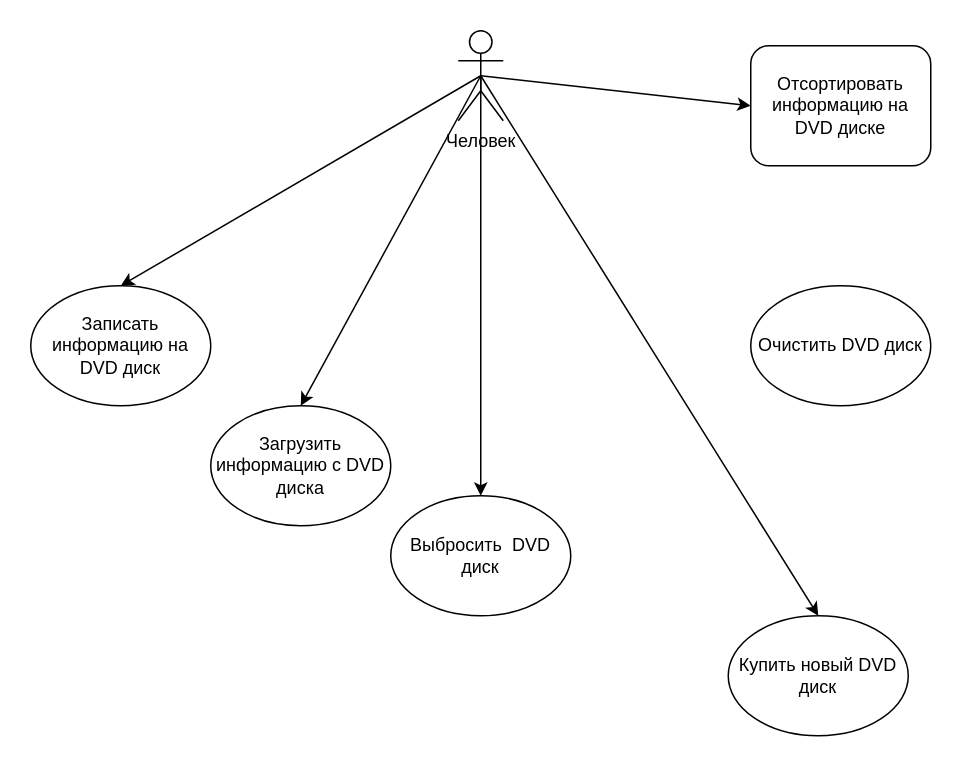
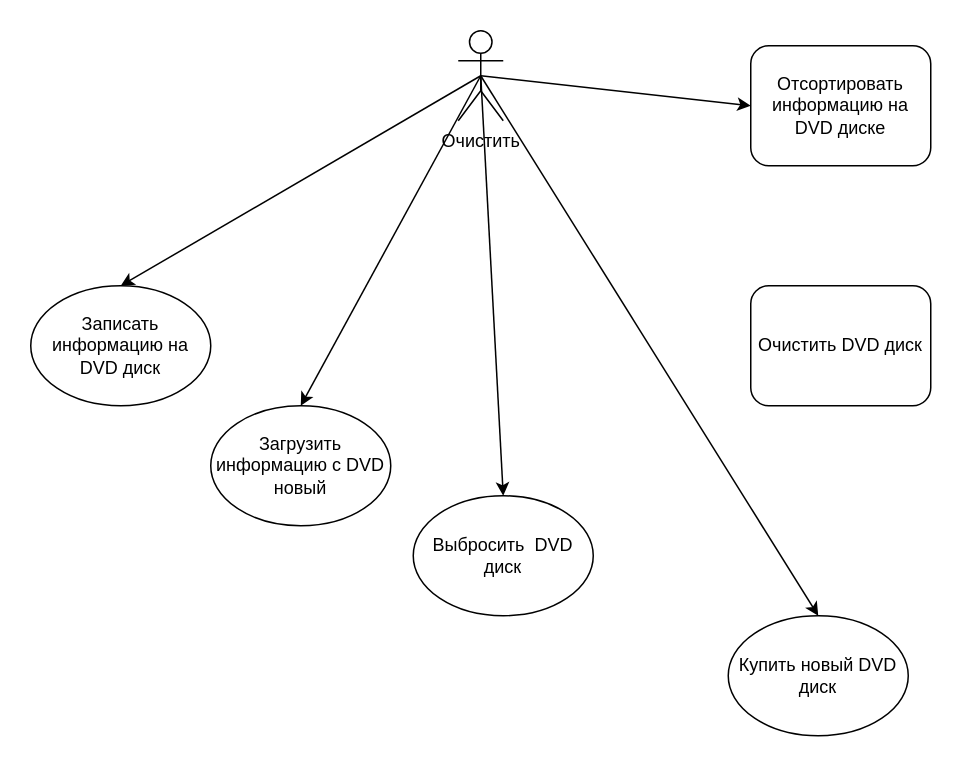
(482, 142) -> (482, 142)
(841, 346) -> (841, 346)
(301, 466) -> (301, 466)
(481, 556) -> (503, 556)
